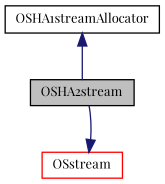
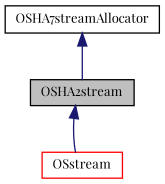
(82, 19) -> (82, 19)
(91, 123) -> (74, 136)
